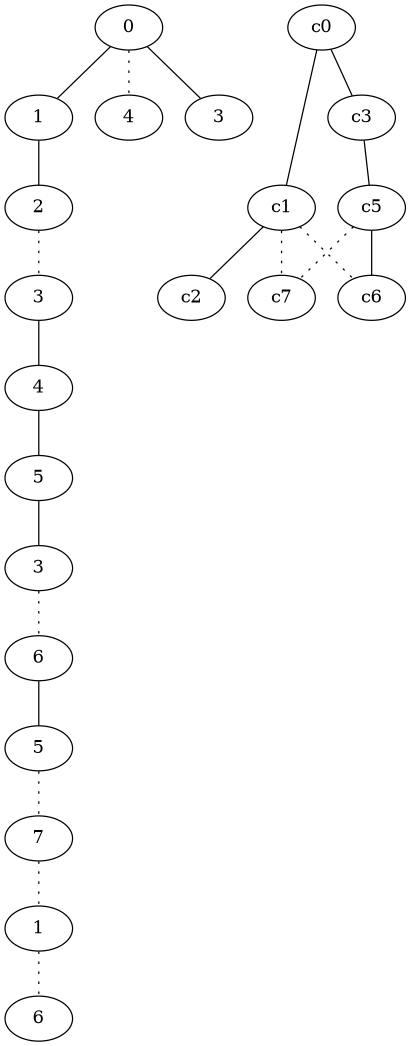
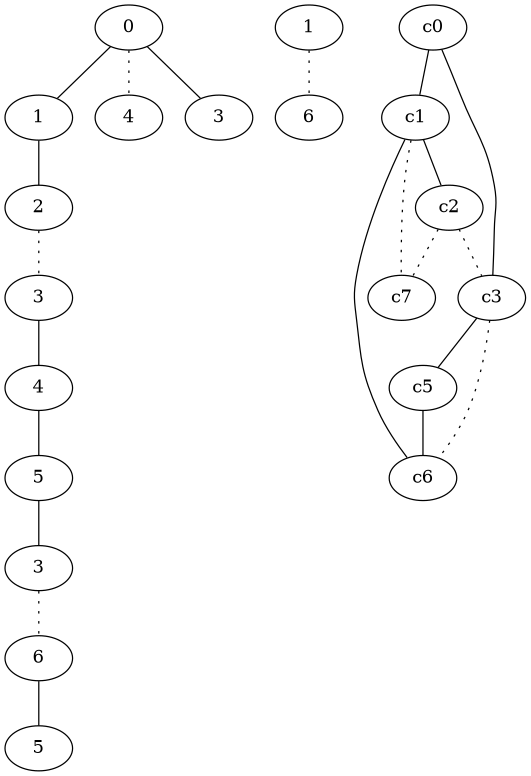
(321, 247) -> (355, 300)
(332, 247) -> (425, 253)
none -> (470, 253)
none -> (474, 393)
(39, 838) -> none
